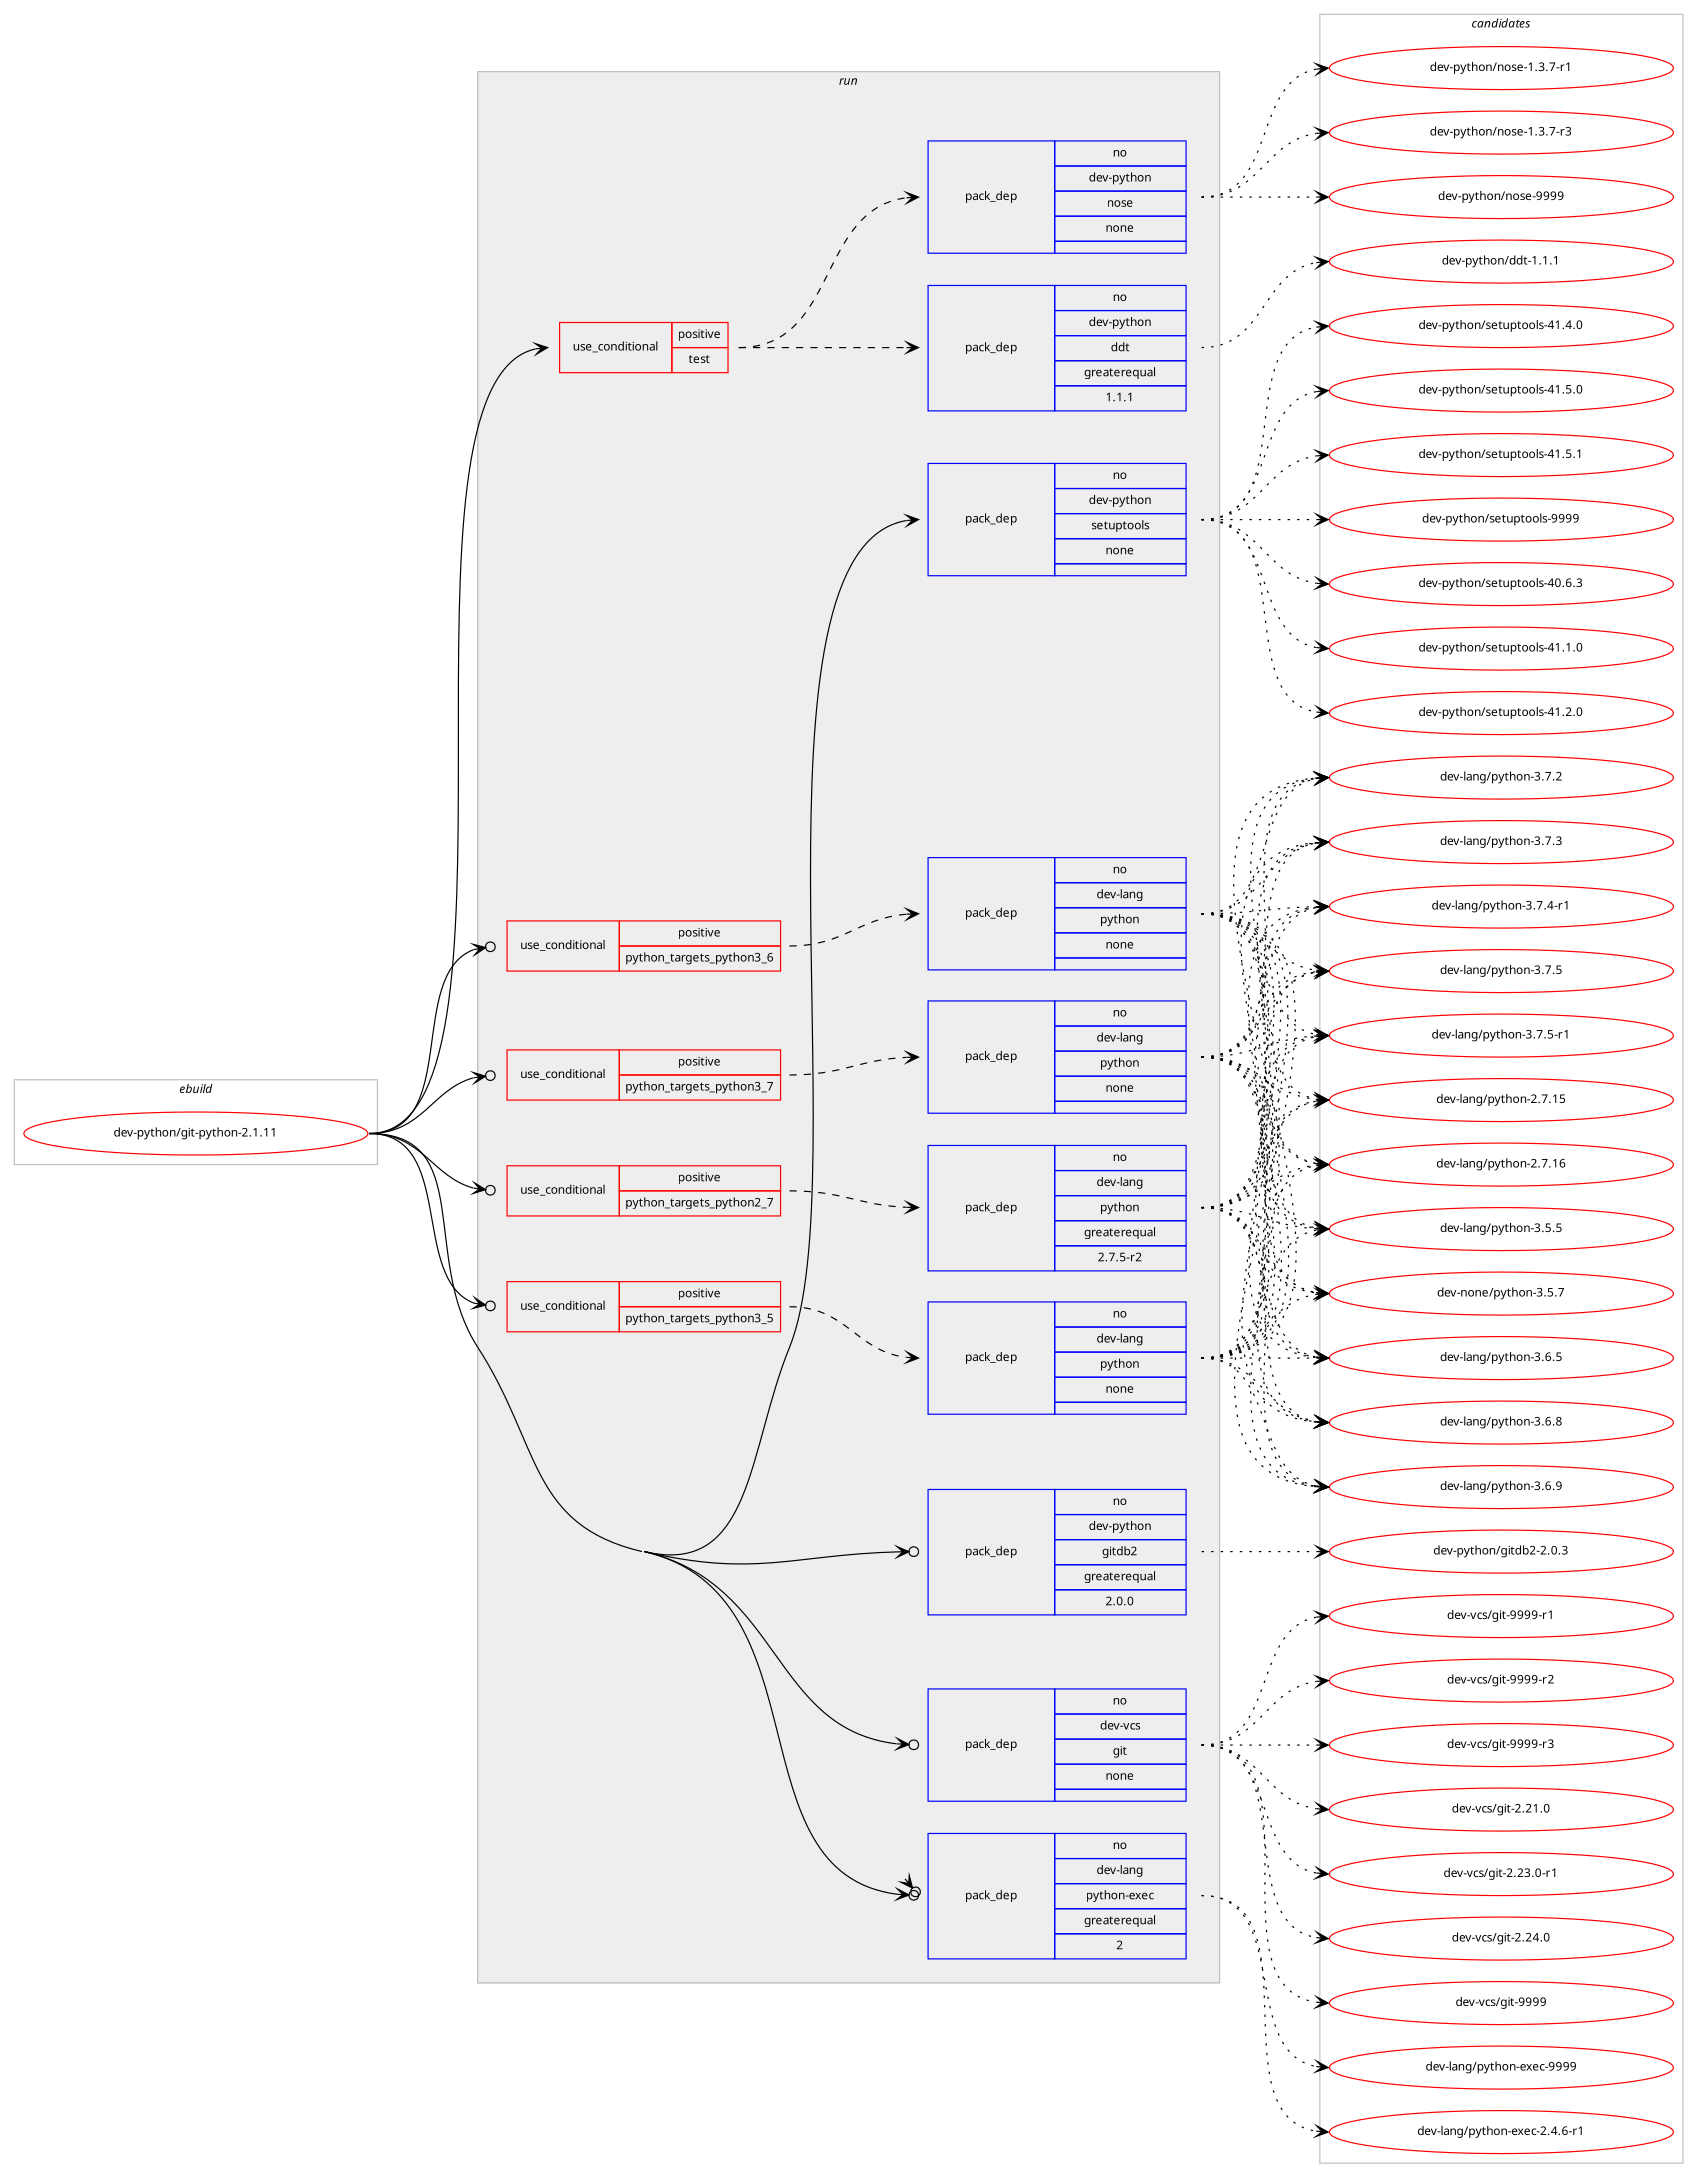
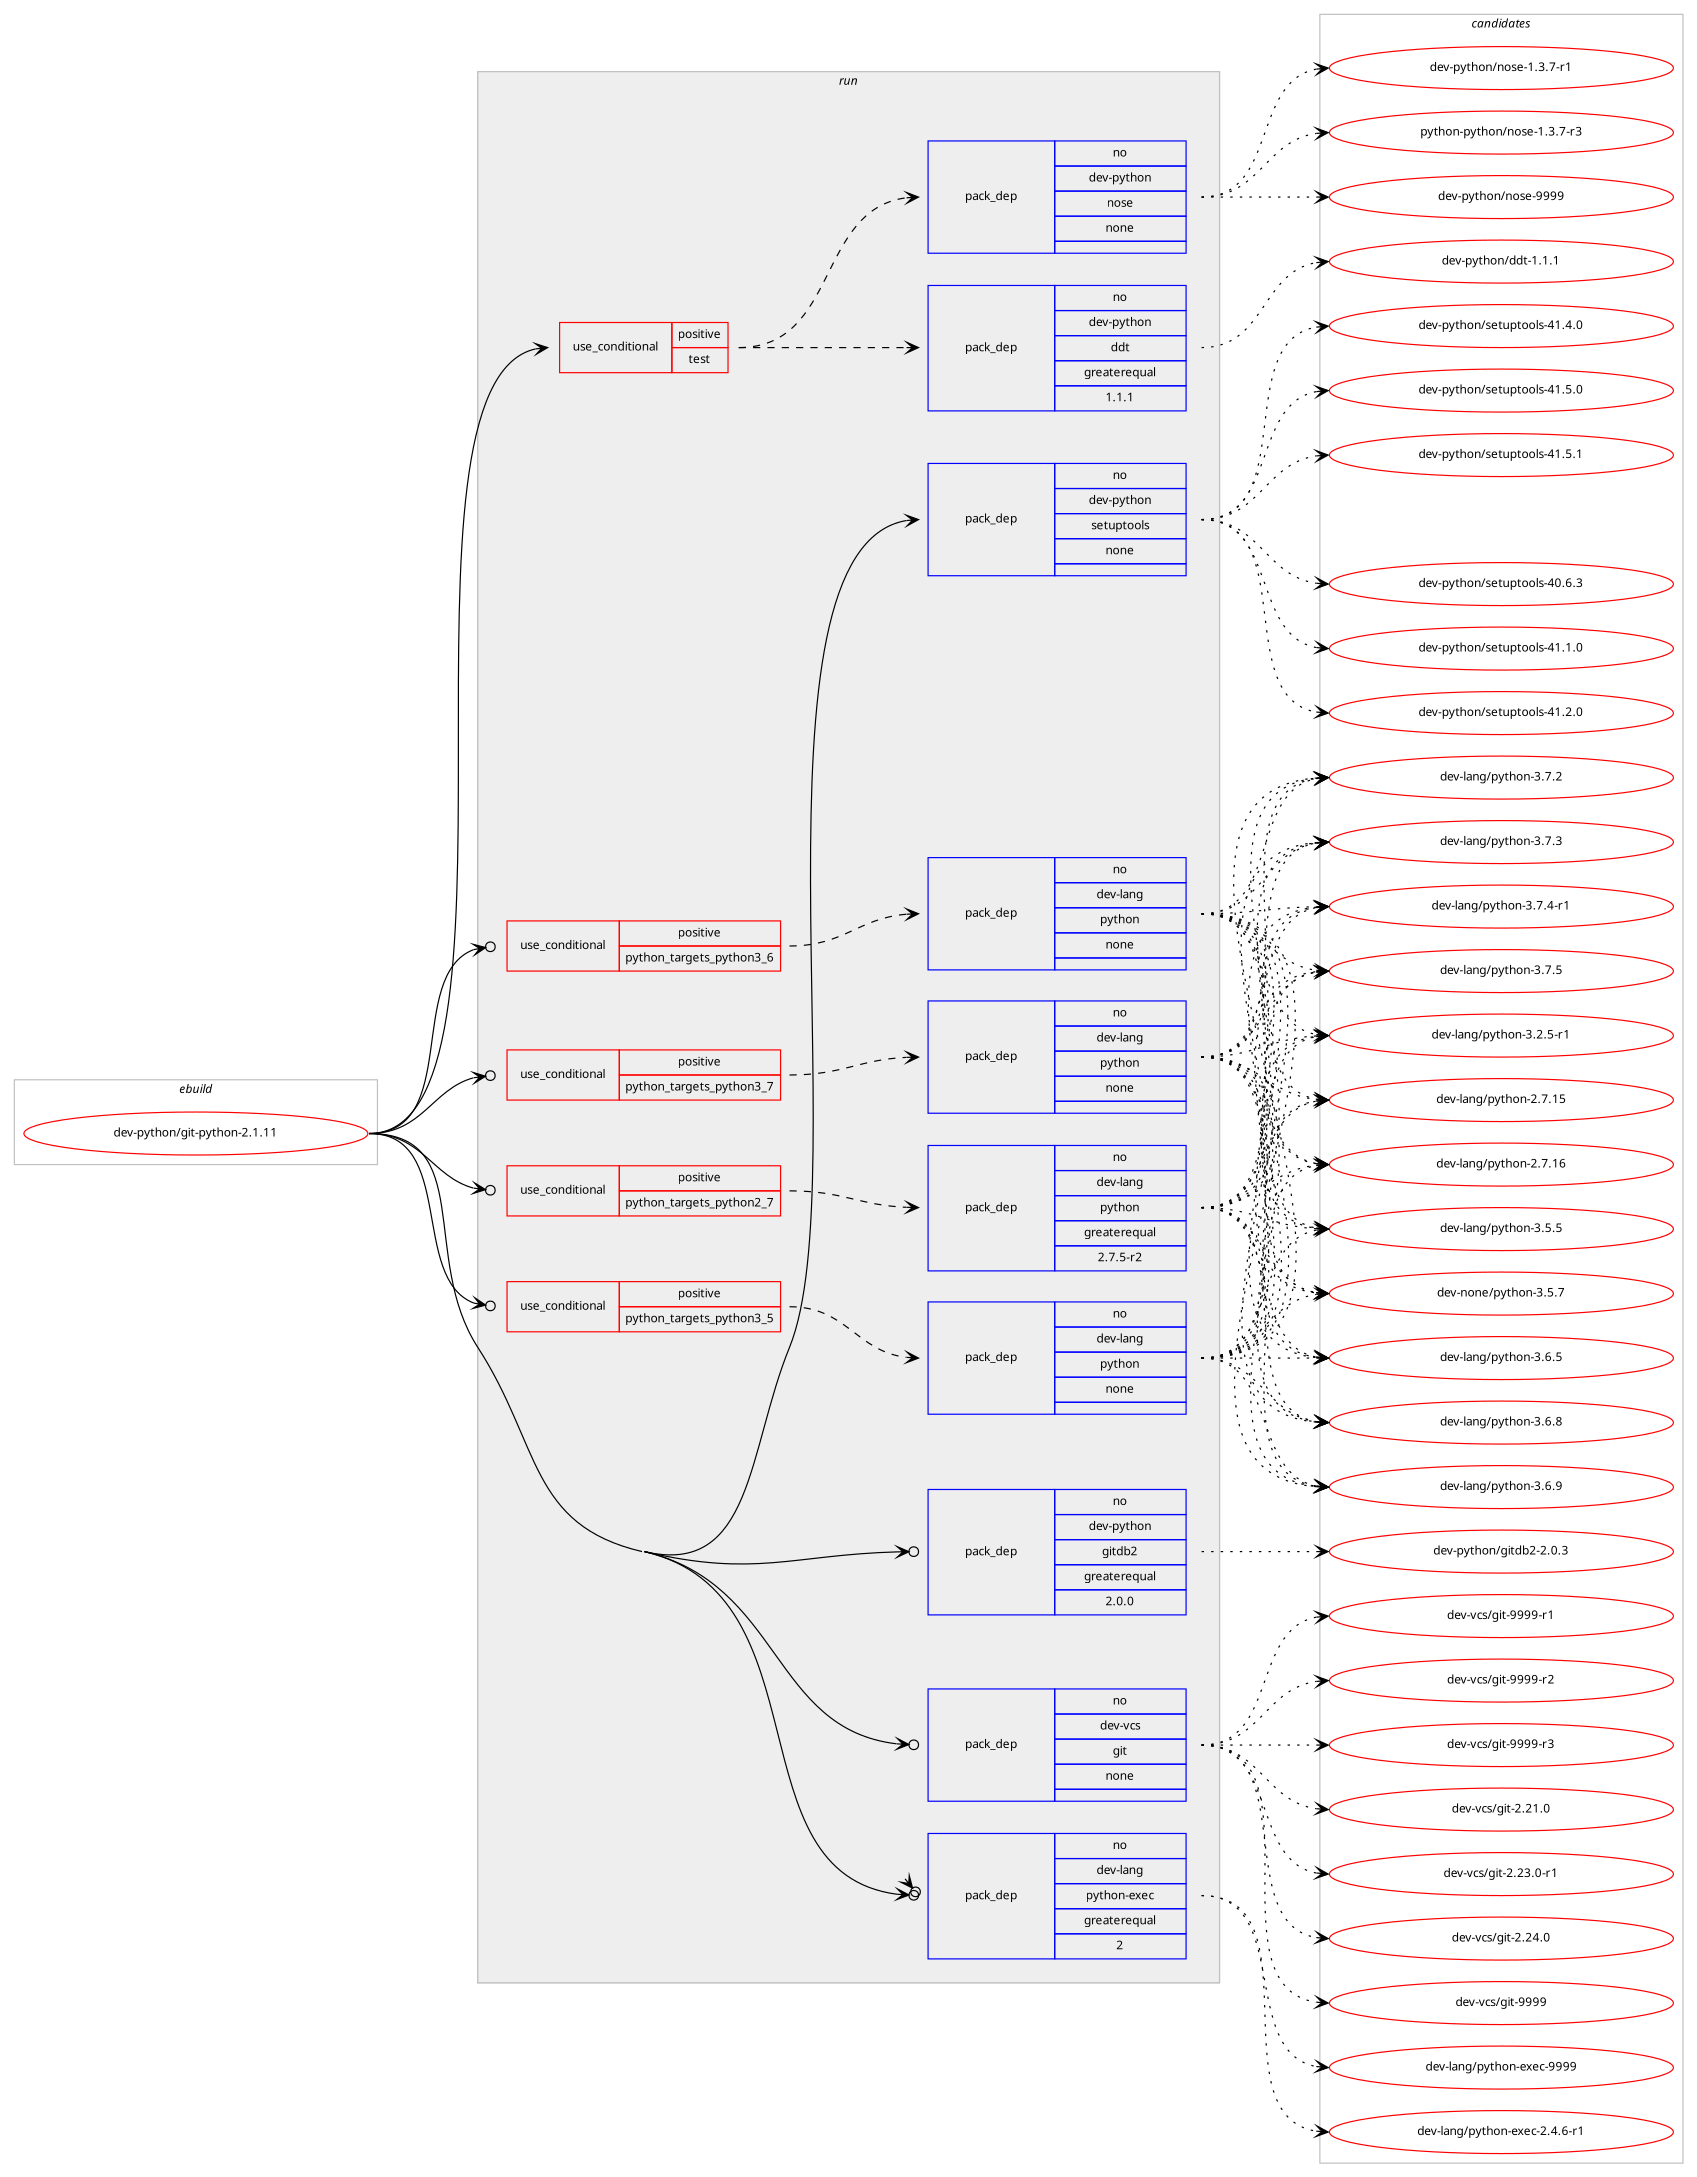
(1501, 133) -> (1501, 133)
(1501, 520) -> none
(1501, 1036) -> (1501, 1036)
